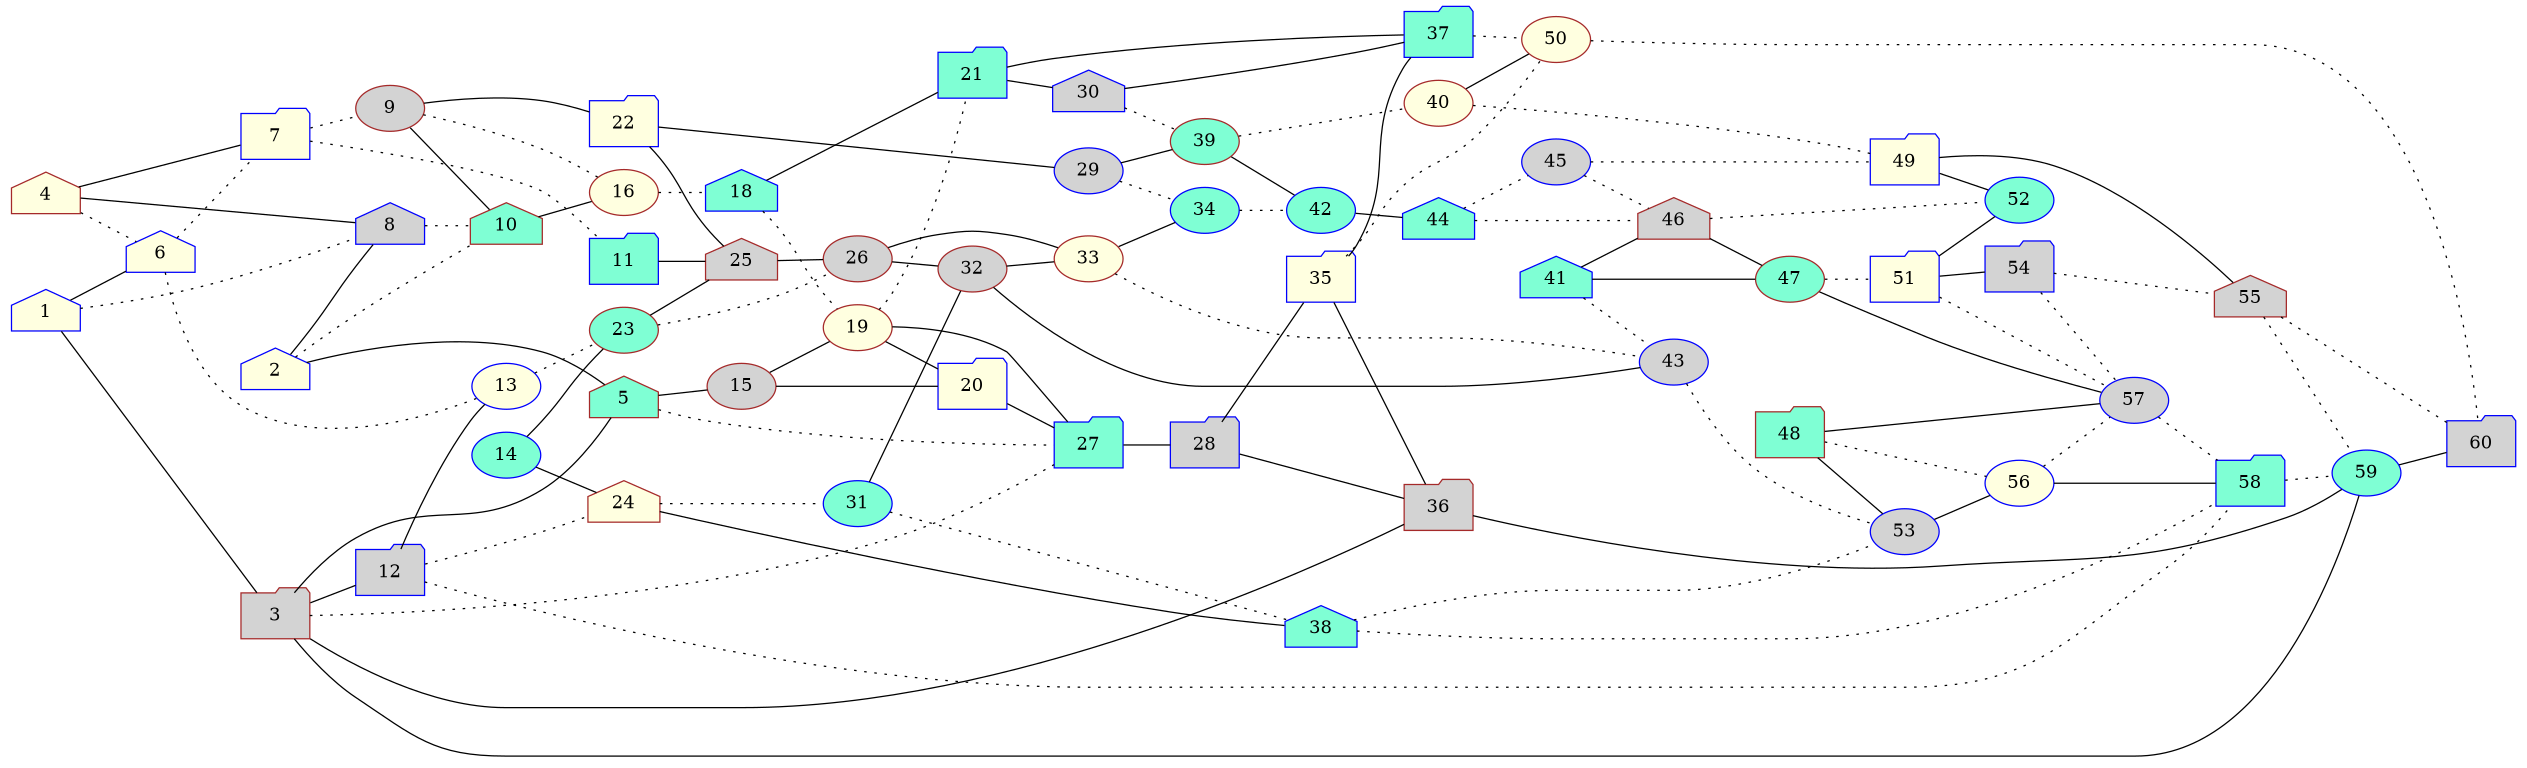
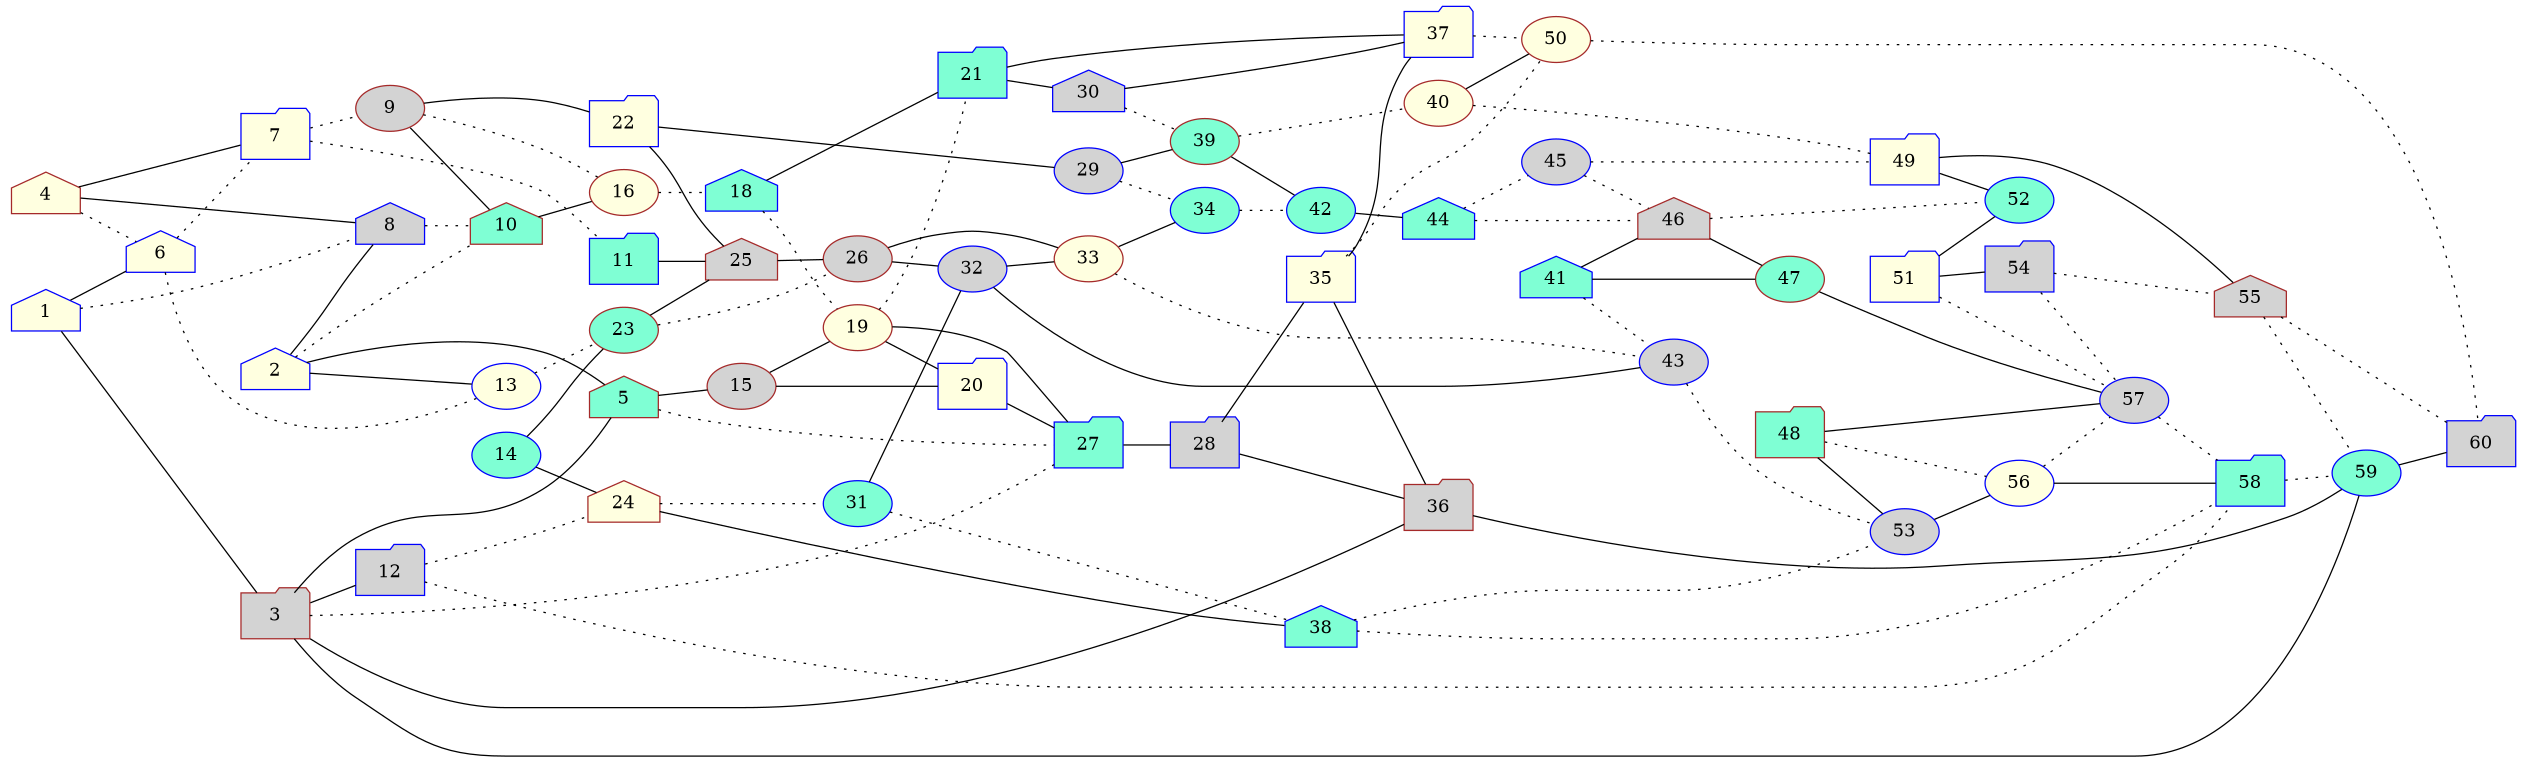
(1439, 34) -> (1439, 34)
(972, 269) -> (972, 269)
(1848, 279) -> none
(437, 473) -> (391, 379)
